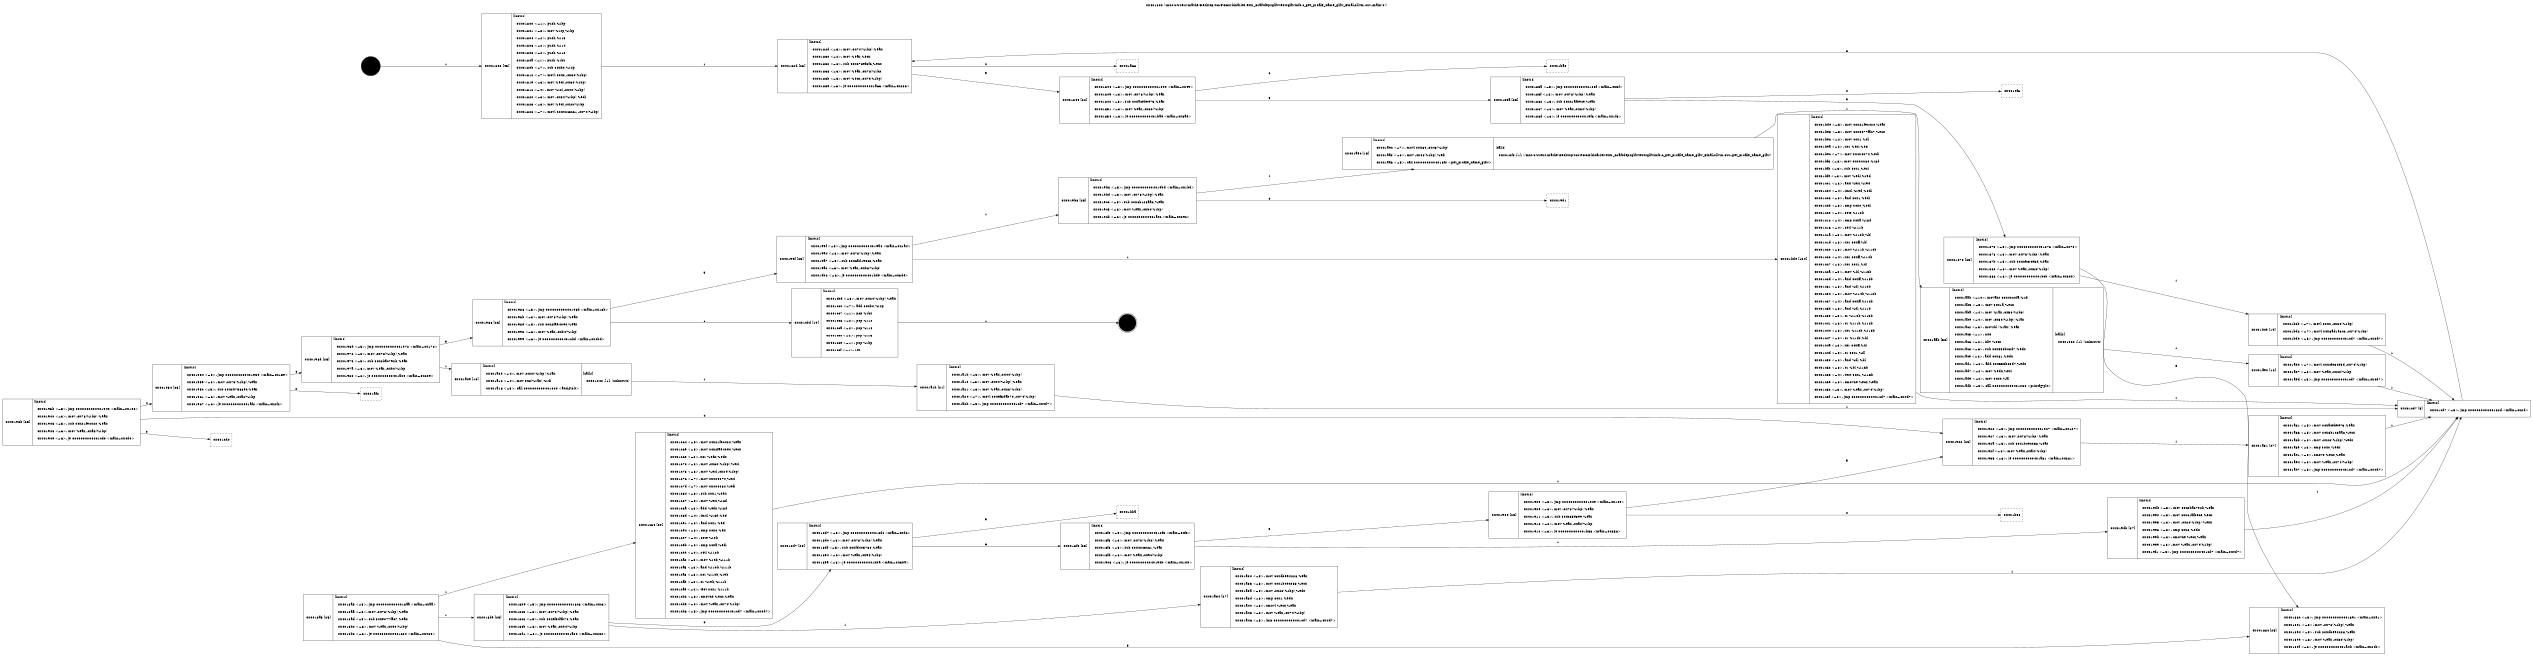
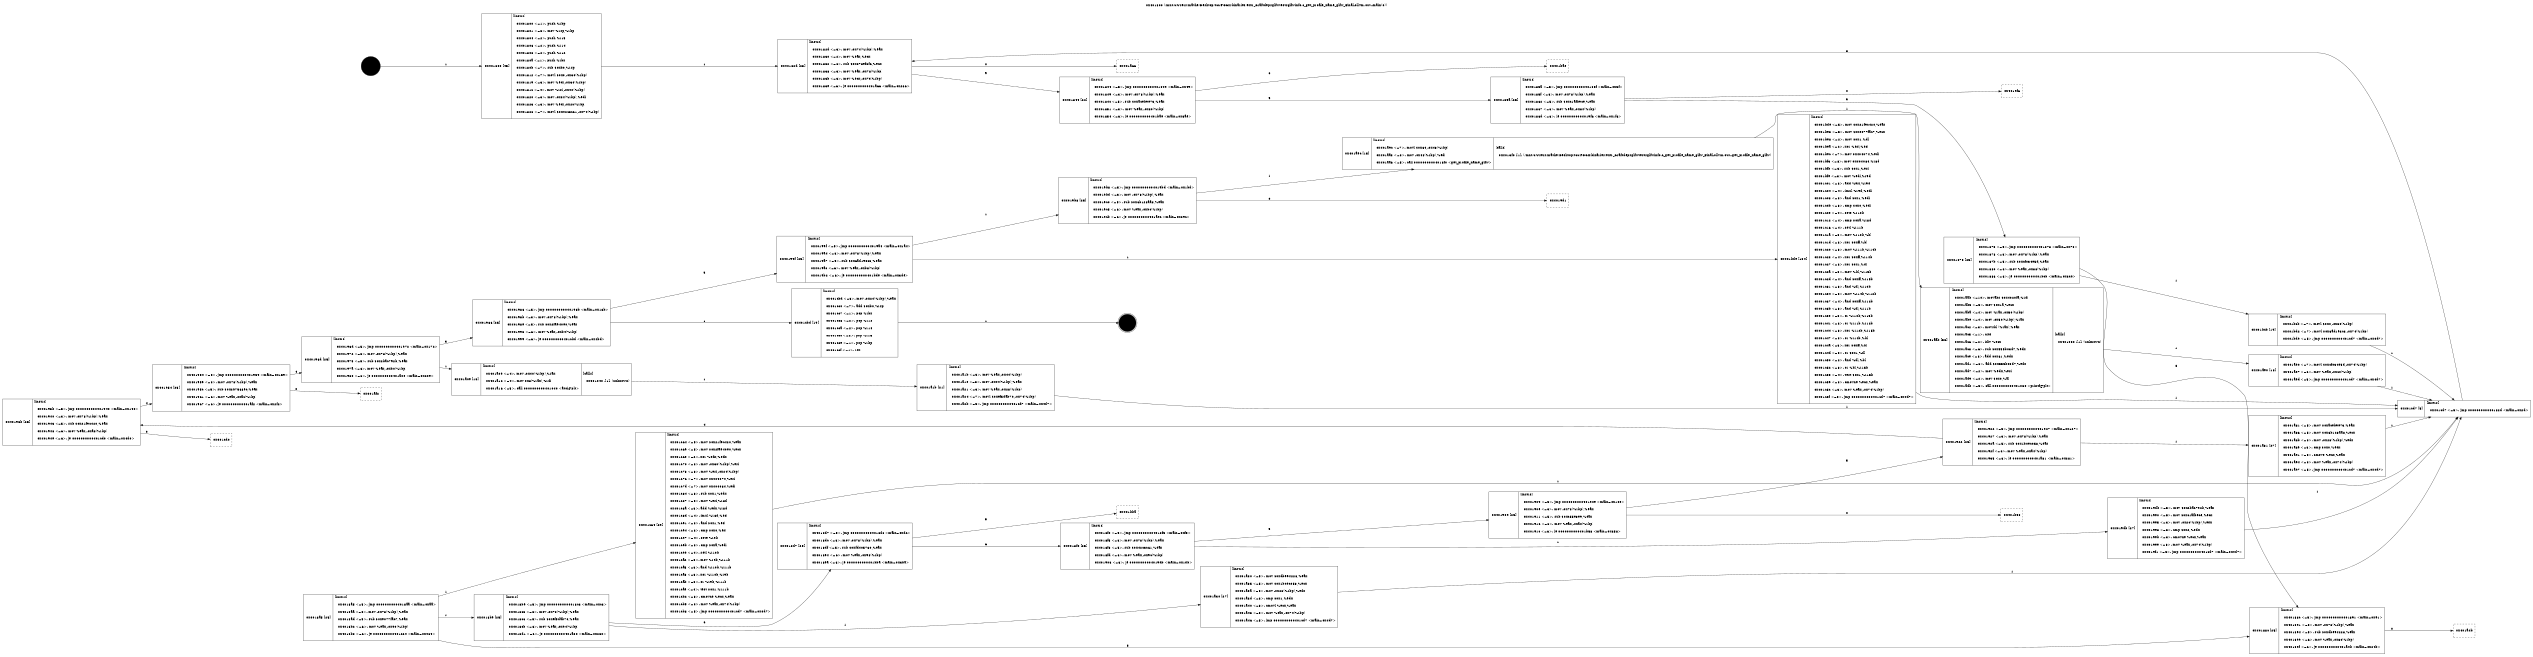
(1041, 418) -> (1043, 427)
none -> (2464, 631)
